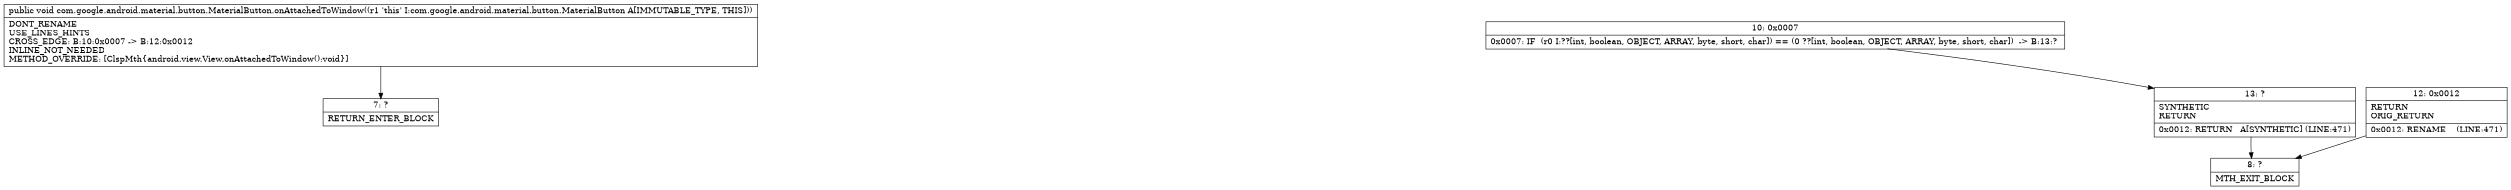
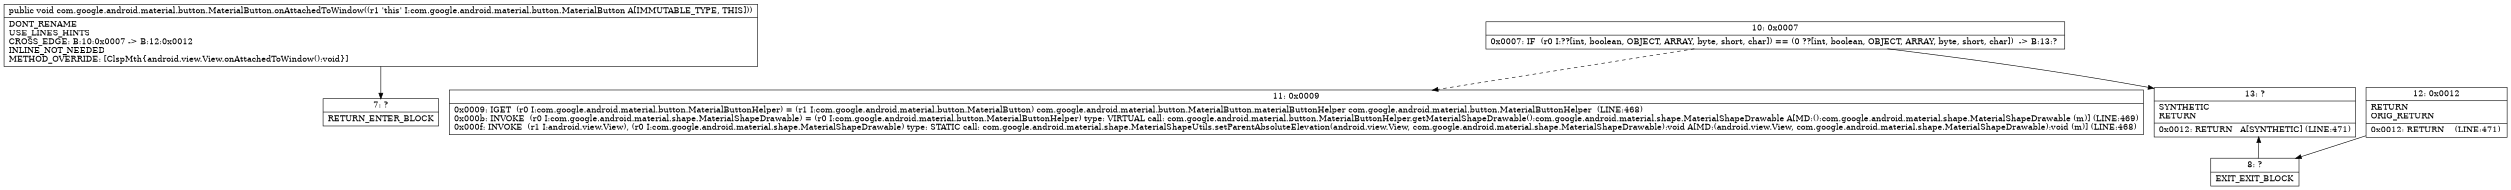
none -> (1296, 112)
(2437, 130) -> (2436, 130)
(2251, 145) -> (2259, 151)
(2255, 179) -> (2255, 179)
